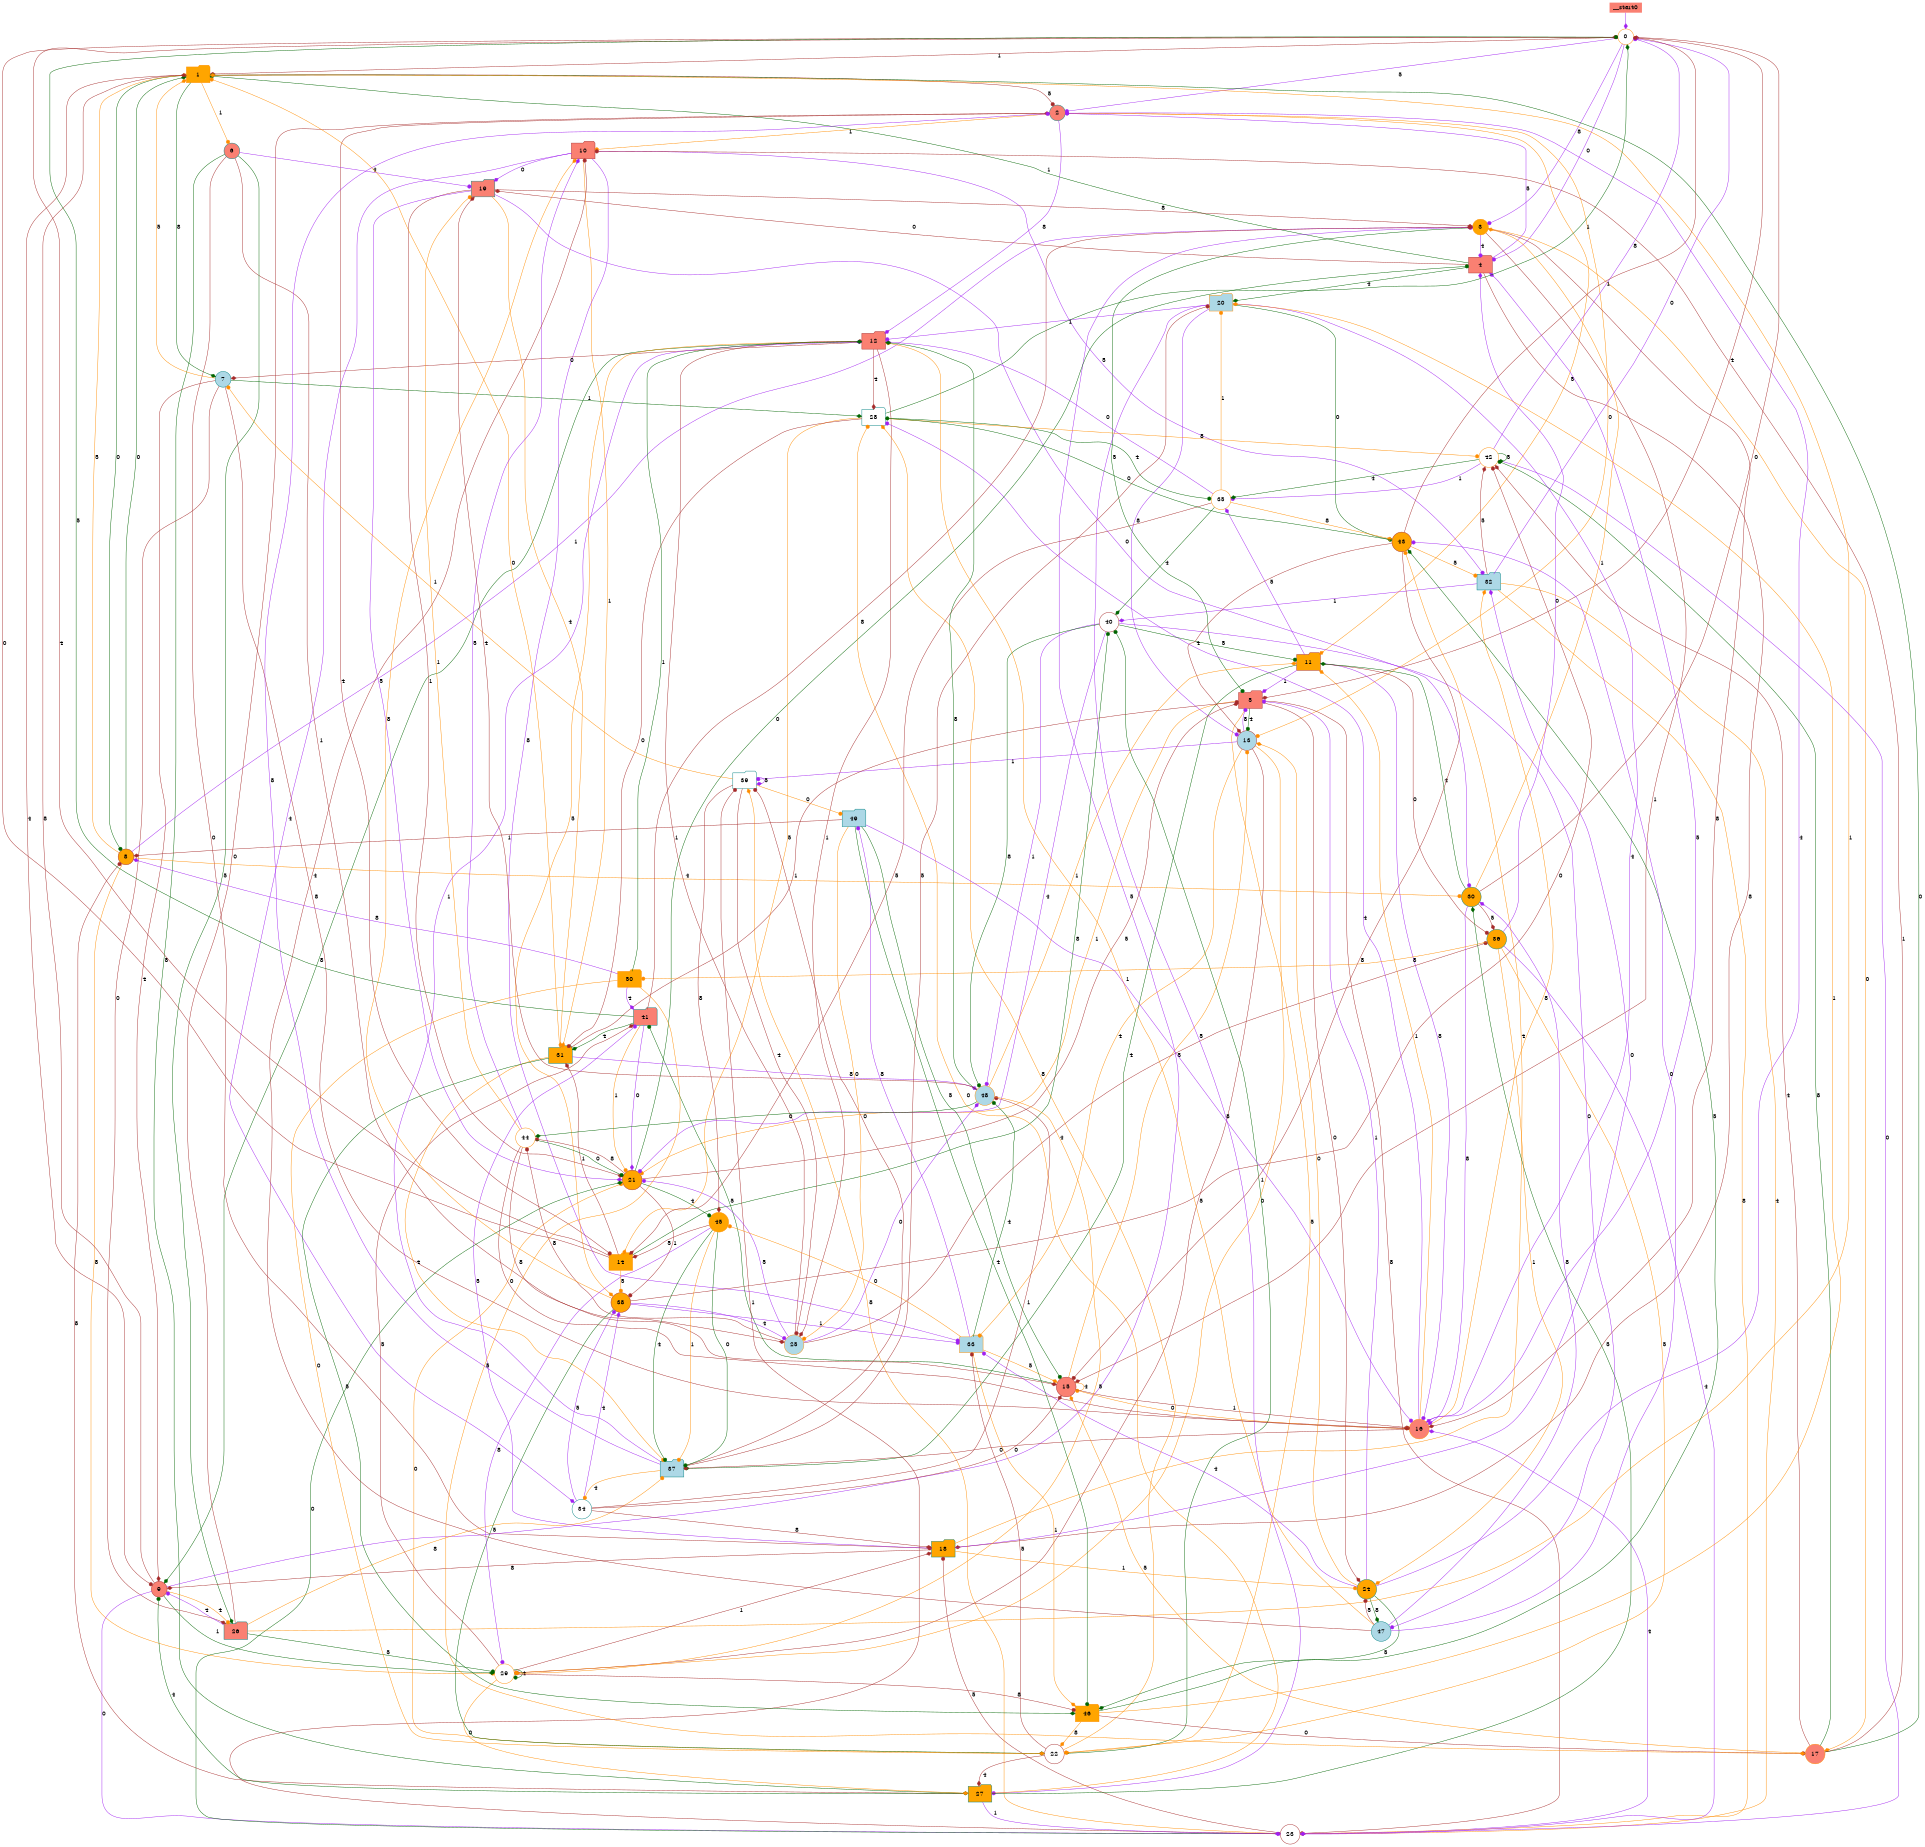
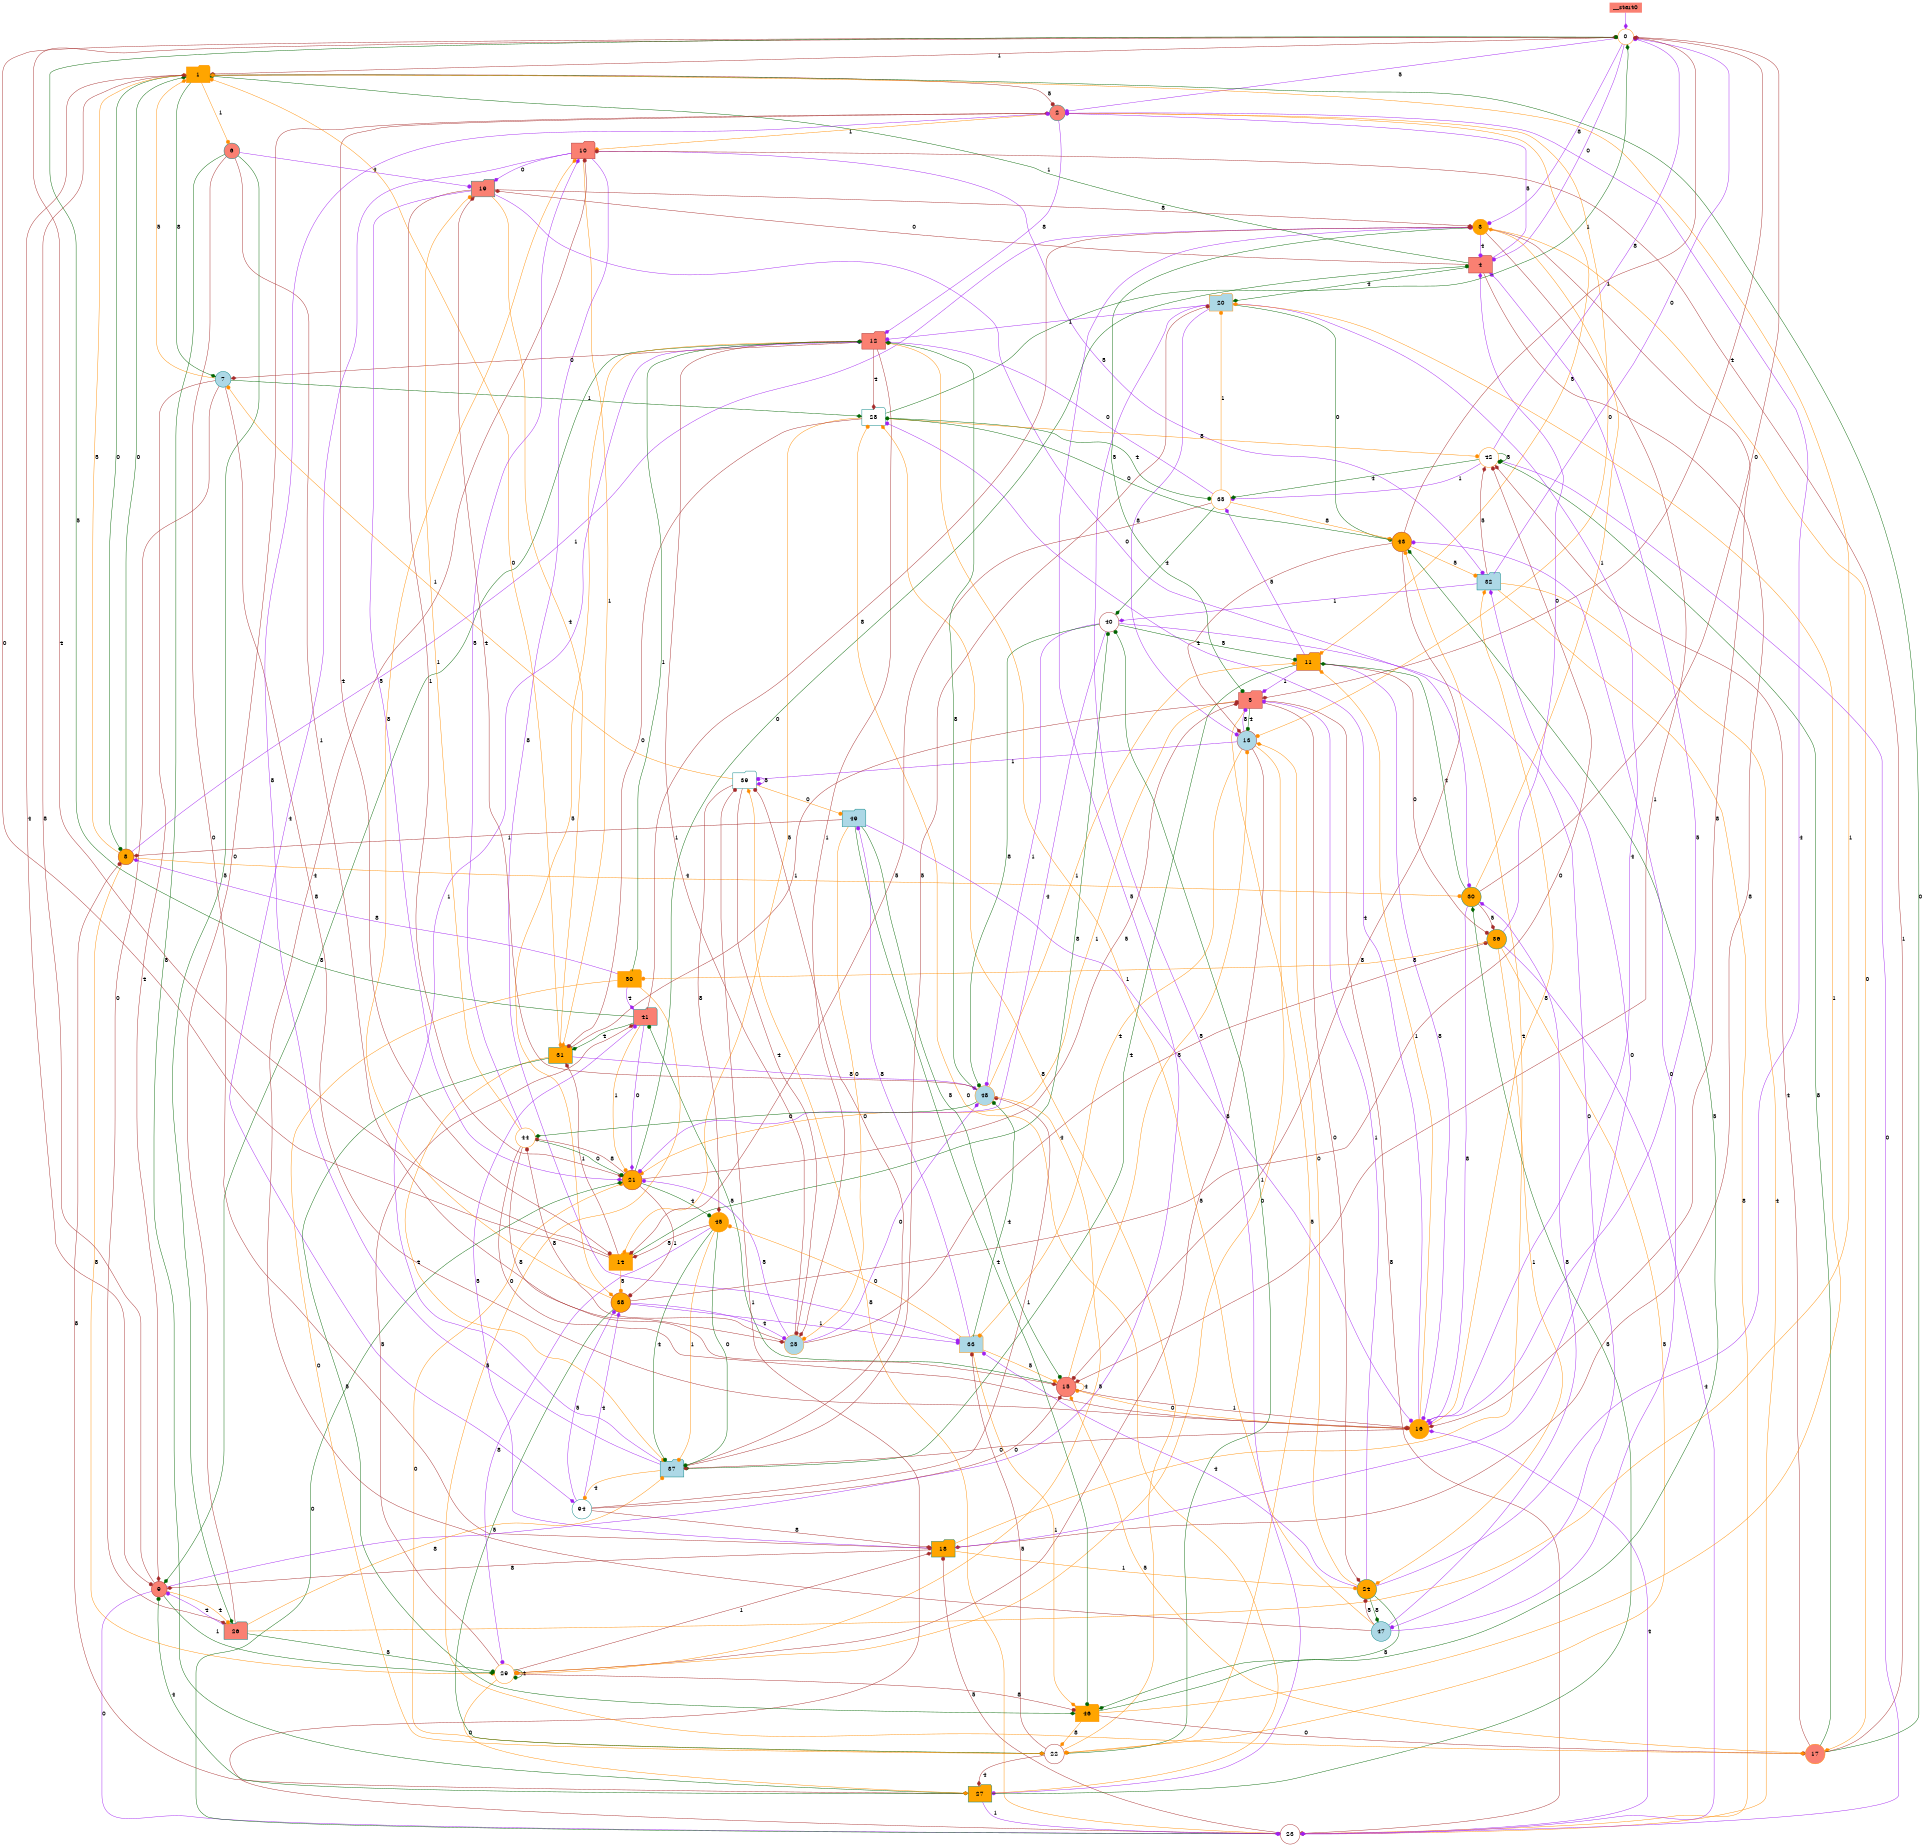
(1419, 1429) -> (1419, 1429)
(582, 1509) -> (582, 1509)
